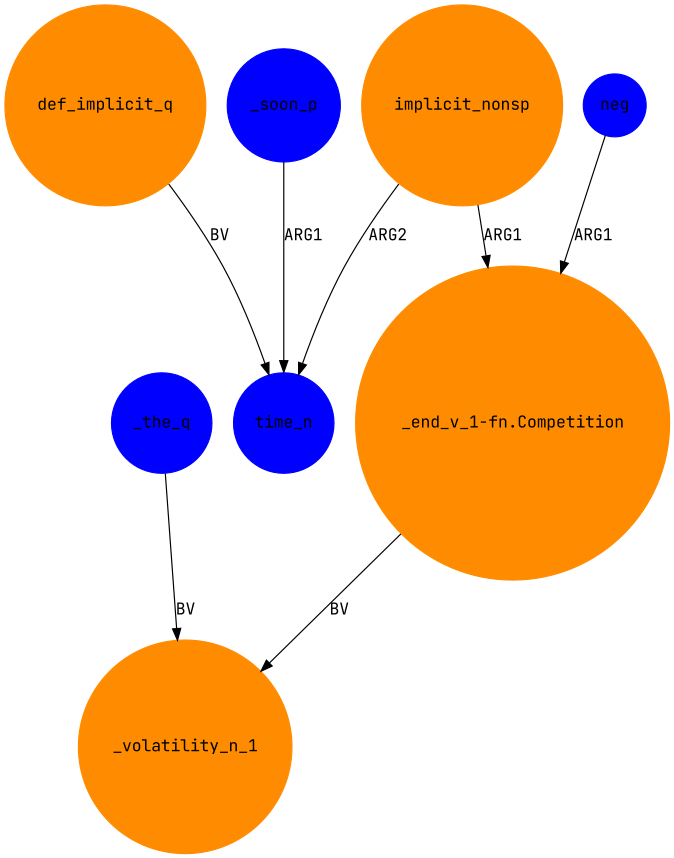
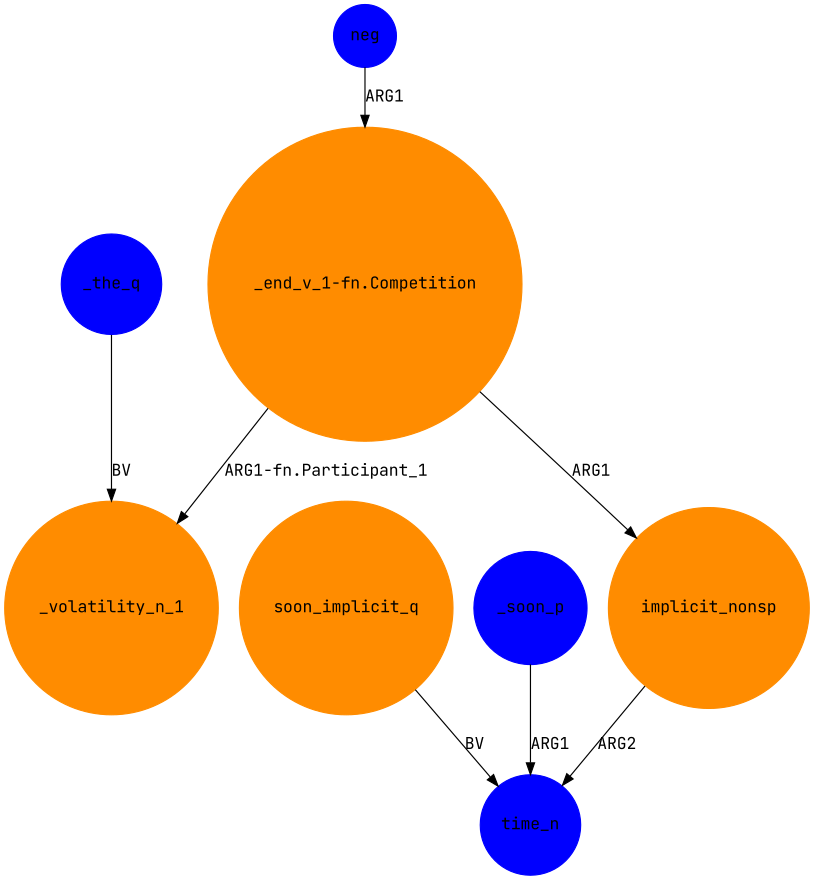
(105, 105) -> (346, 608)
(482, 230) -> (554, 461)
(340, 610) -> (326, 471)
